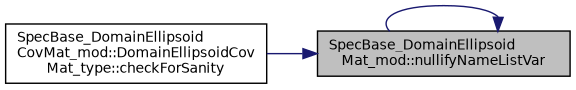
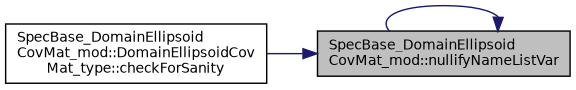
(444, 54) -> (444, 54)
